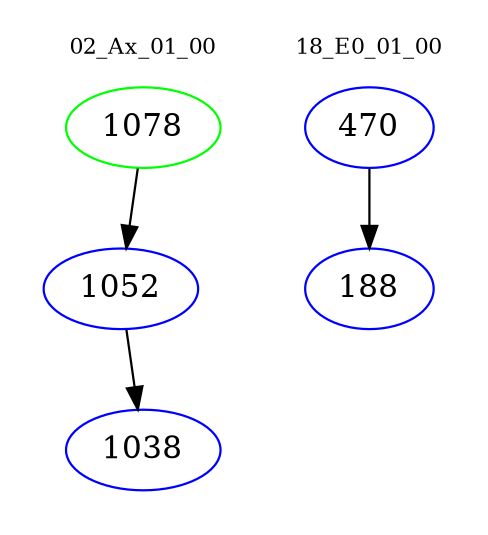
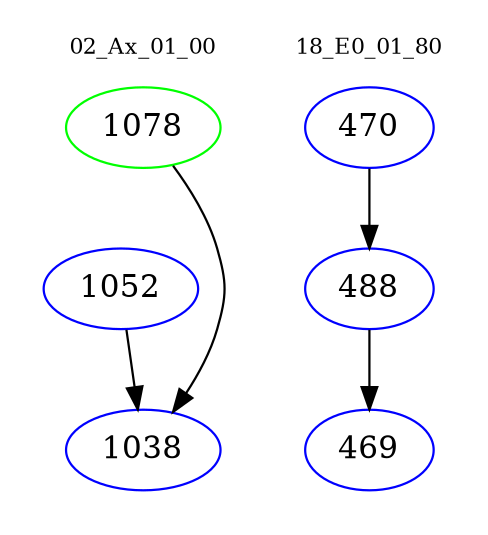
(369, 48) -> (369, 48)
(134, 197) -> (224, 277)
(369, 289) -> (369, 289)
none -> (369, 450)
